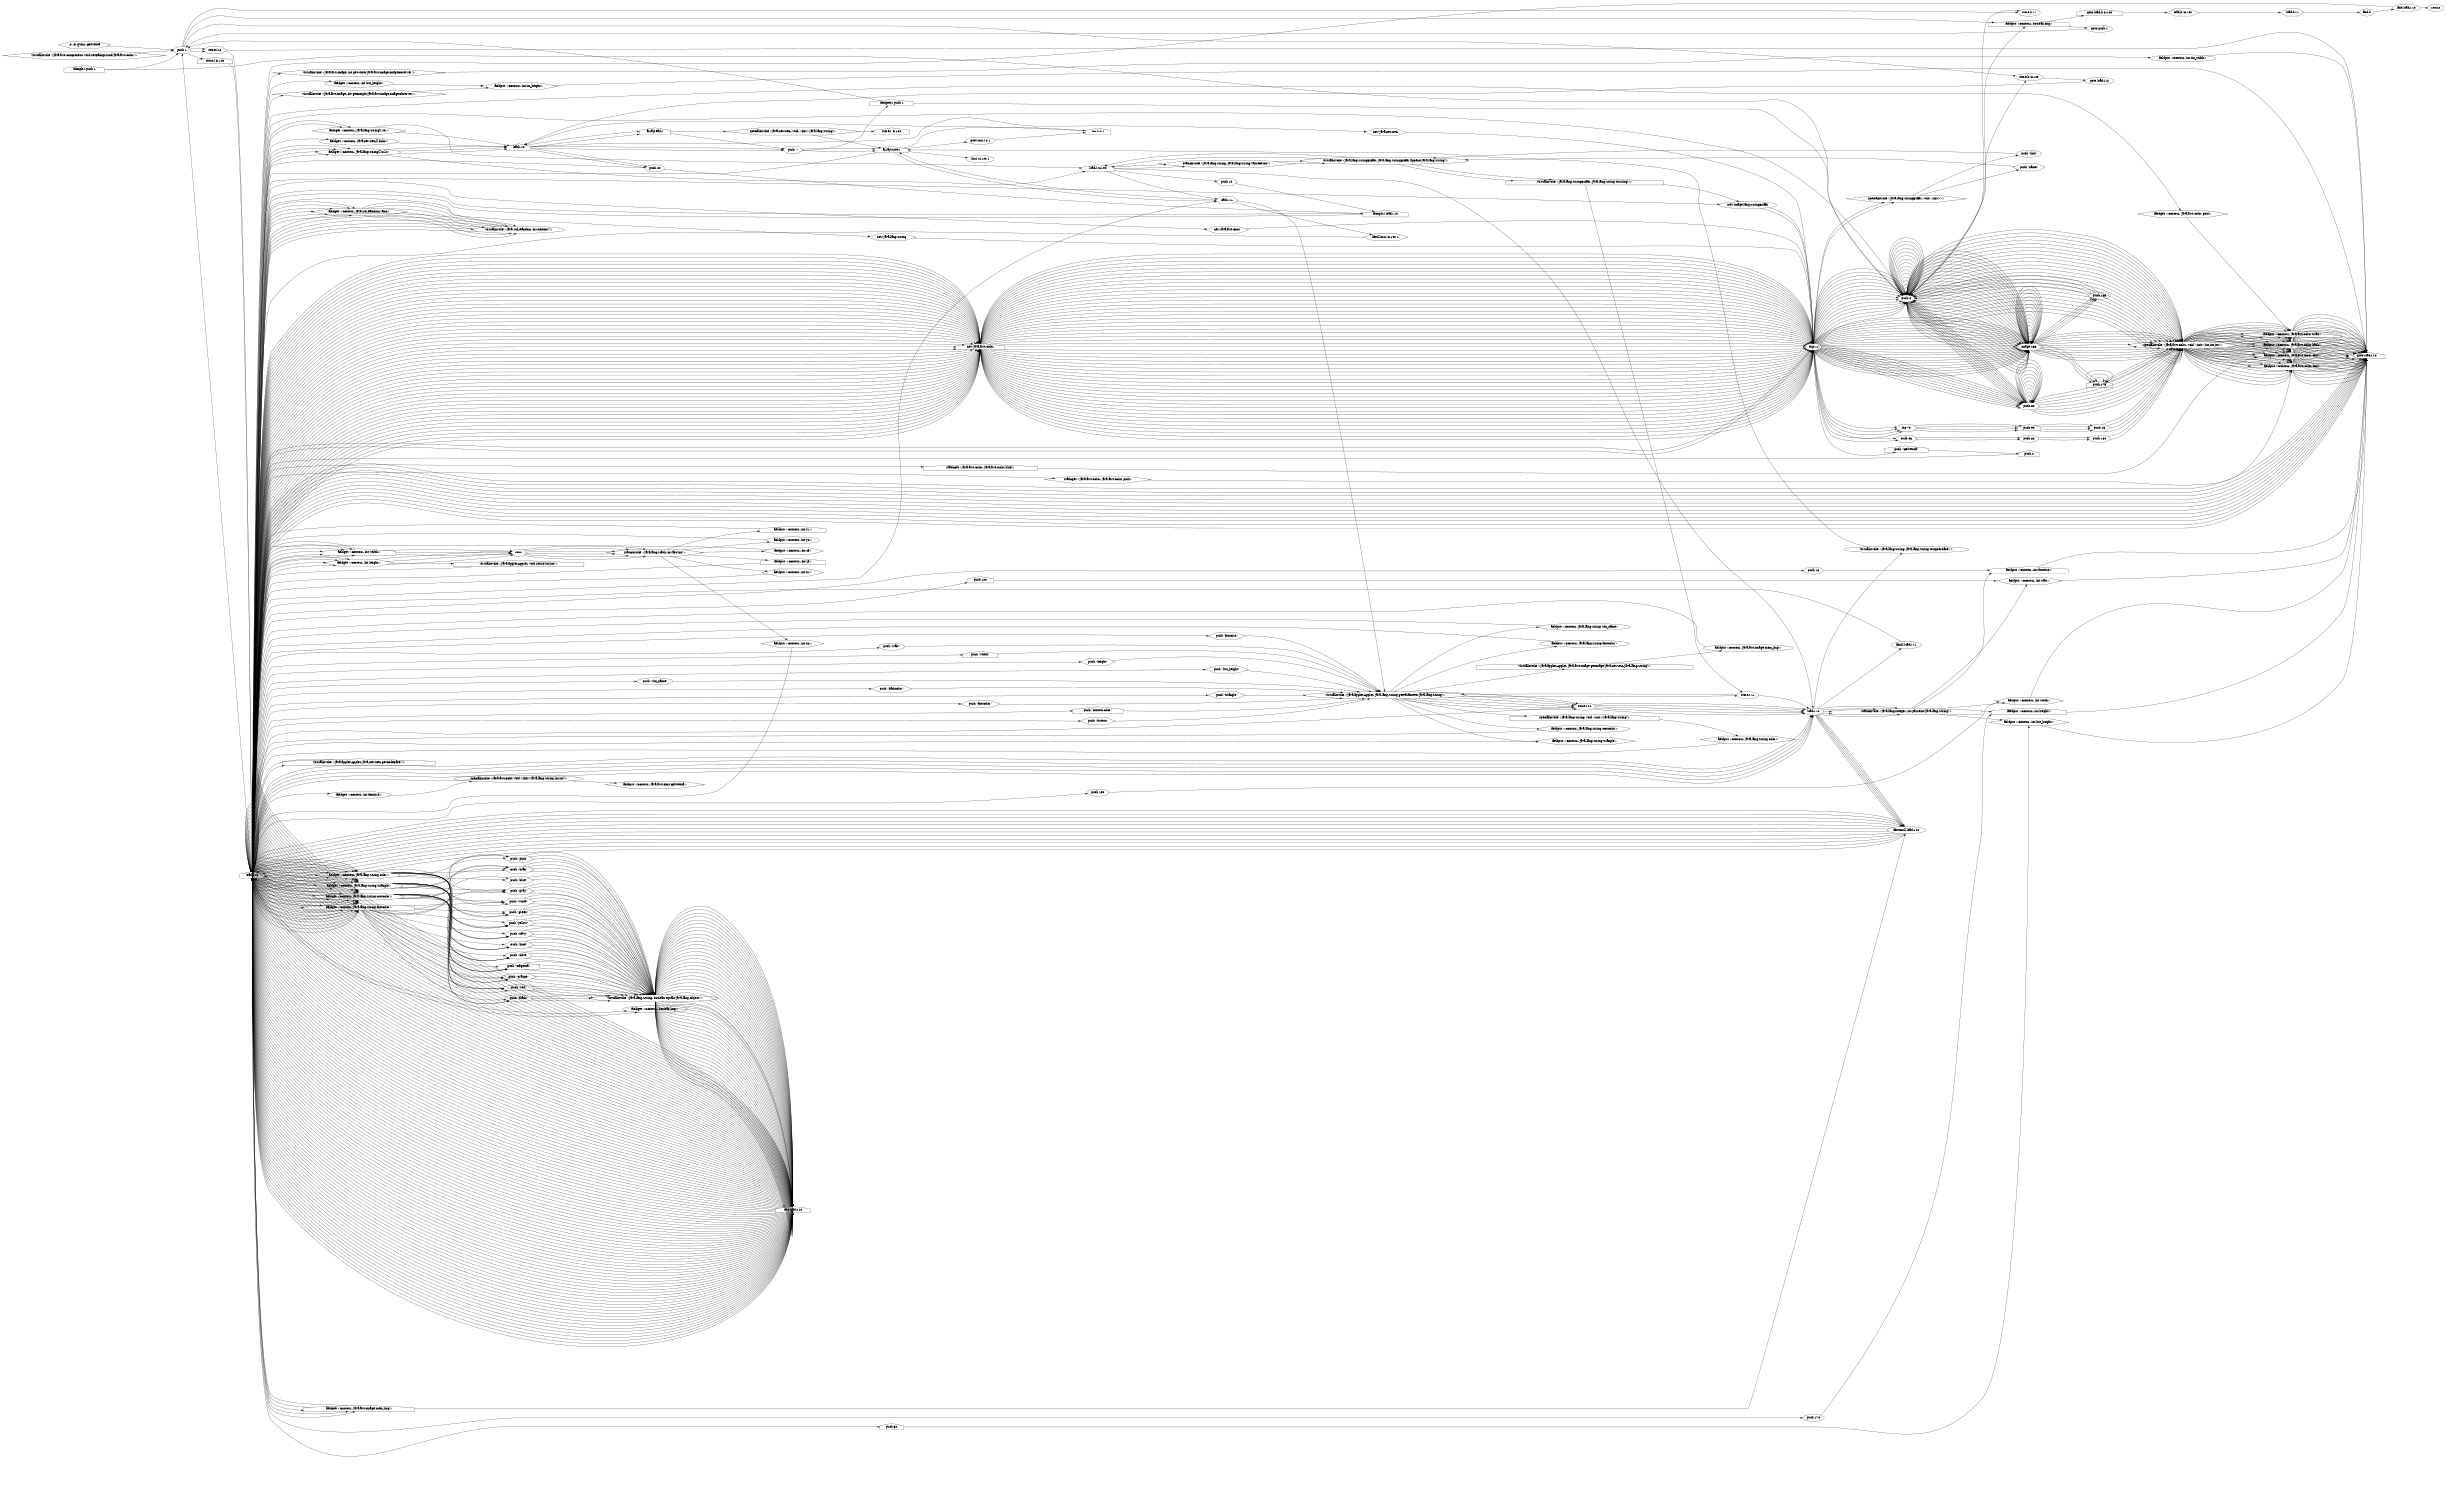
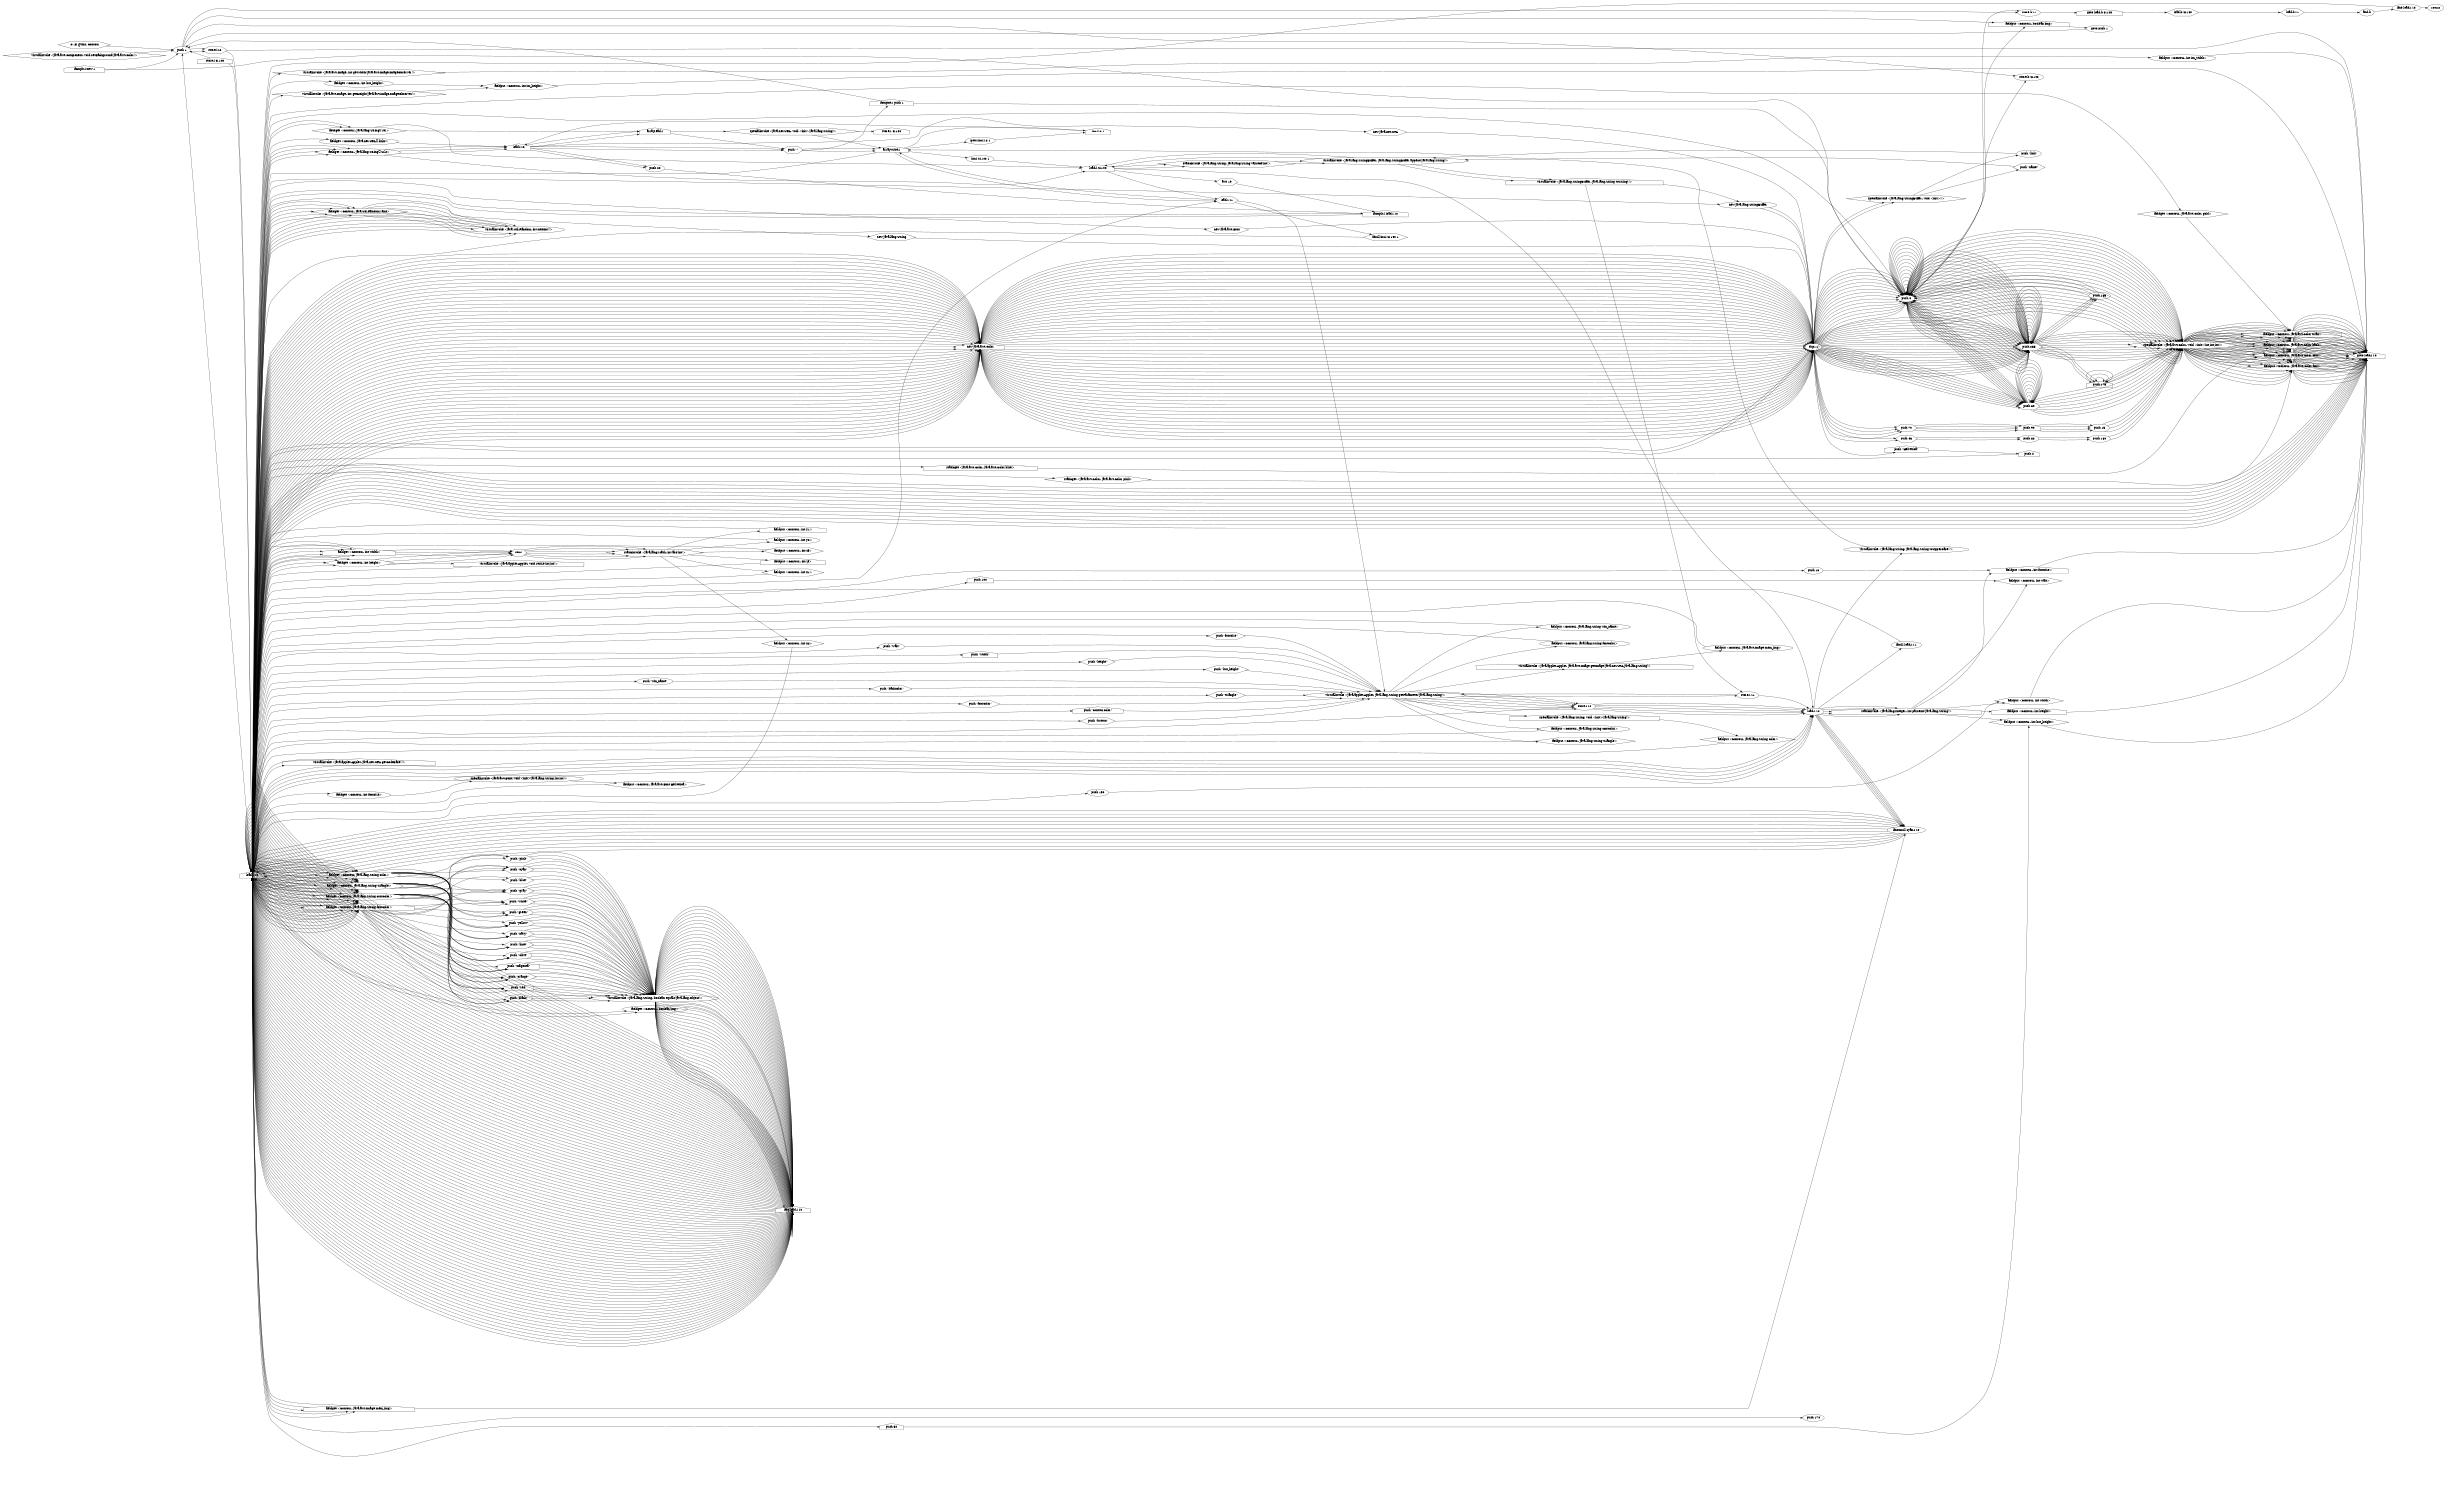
(2064, 19) -> (2058, 13)
(84, 45) -> (84, 45)
(193, 56) -> (201, 55)
(84, 69) -> (84, 69)
(2100, 81) -> none
(452, 137) -> (521, 131)
(295, 162) -> (408, 803)
none -> (1037, 164)
(1227, 182) -> (1227, 182)
(1748, 205) -> (1748, 205)
(2029, 347) -> (2029, 347)
(1906, 428) -> (1906, 428)
(2299, 566) -> none
(1906, 830) -> (1906, 830)
(1954, 1080) -> none
